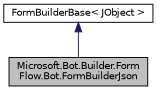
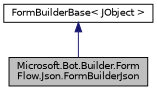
(78, 72) -> (78, 72)
